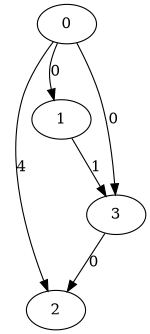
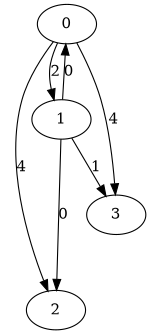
(56, 72) -> (56, 72)
none -> (64, 77)
(114, 119) -> (114, 119)
(89, 258) -> (59, 209)
